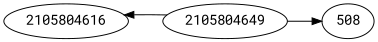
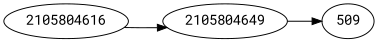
(151, 15) -> (141, 28)
(348, 21) -> (348, 21)
